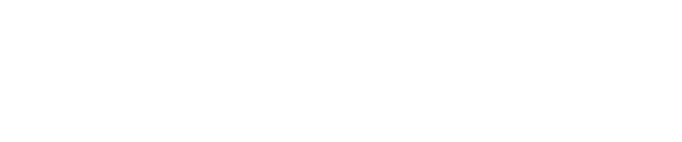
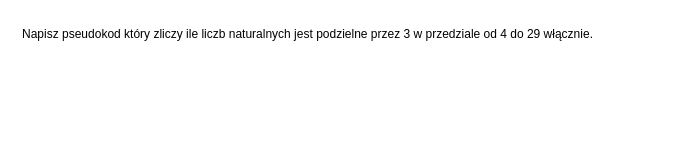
none -> (341, 37)
